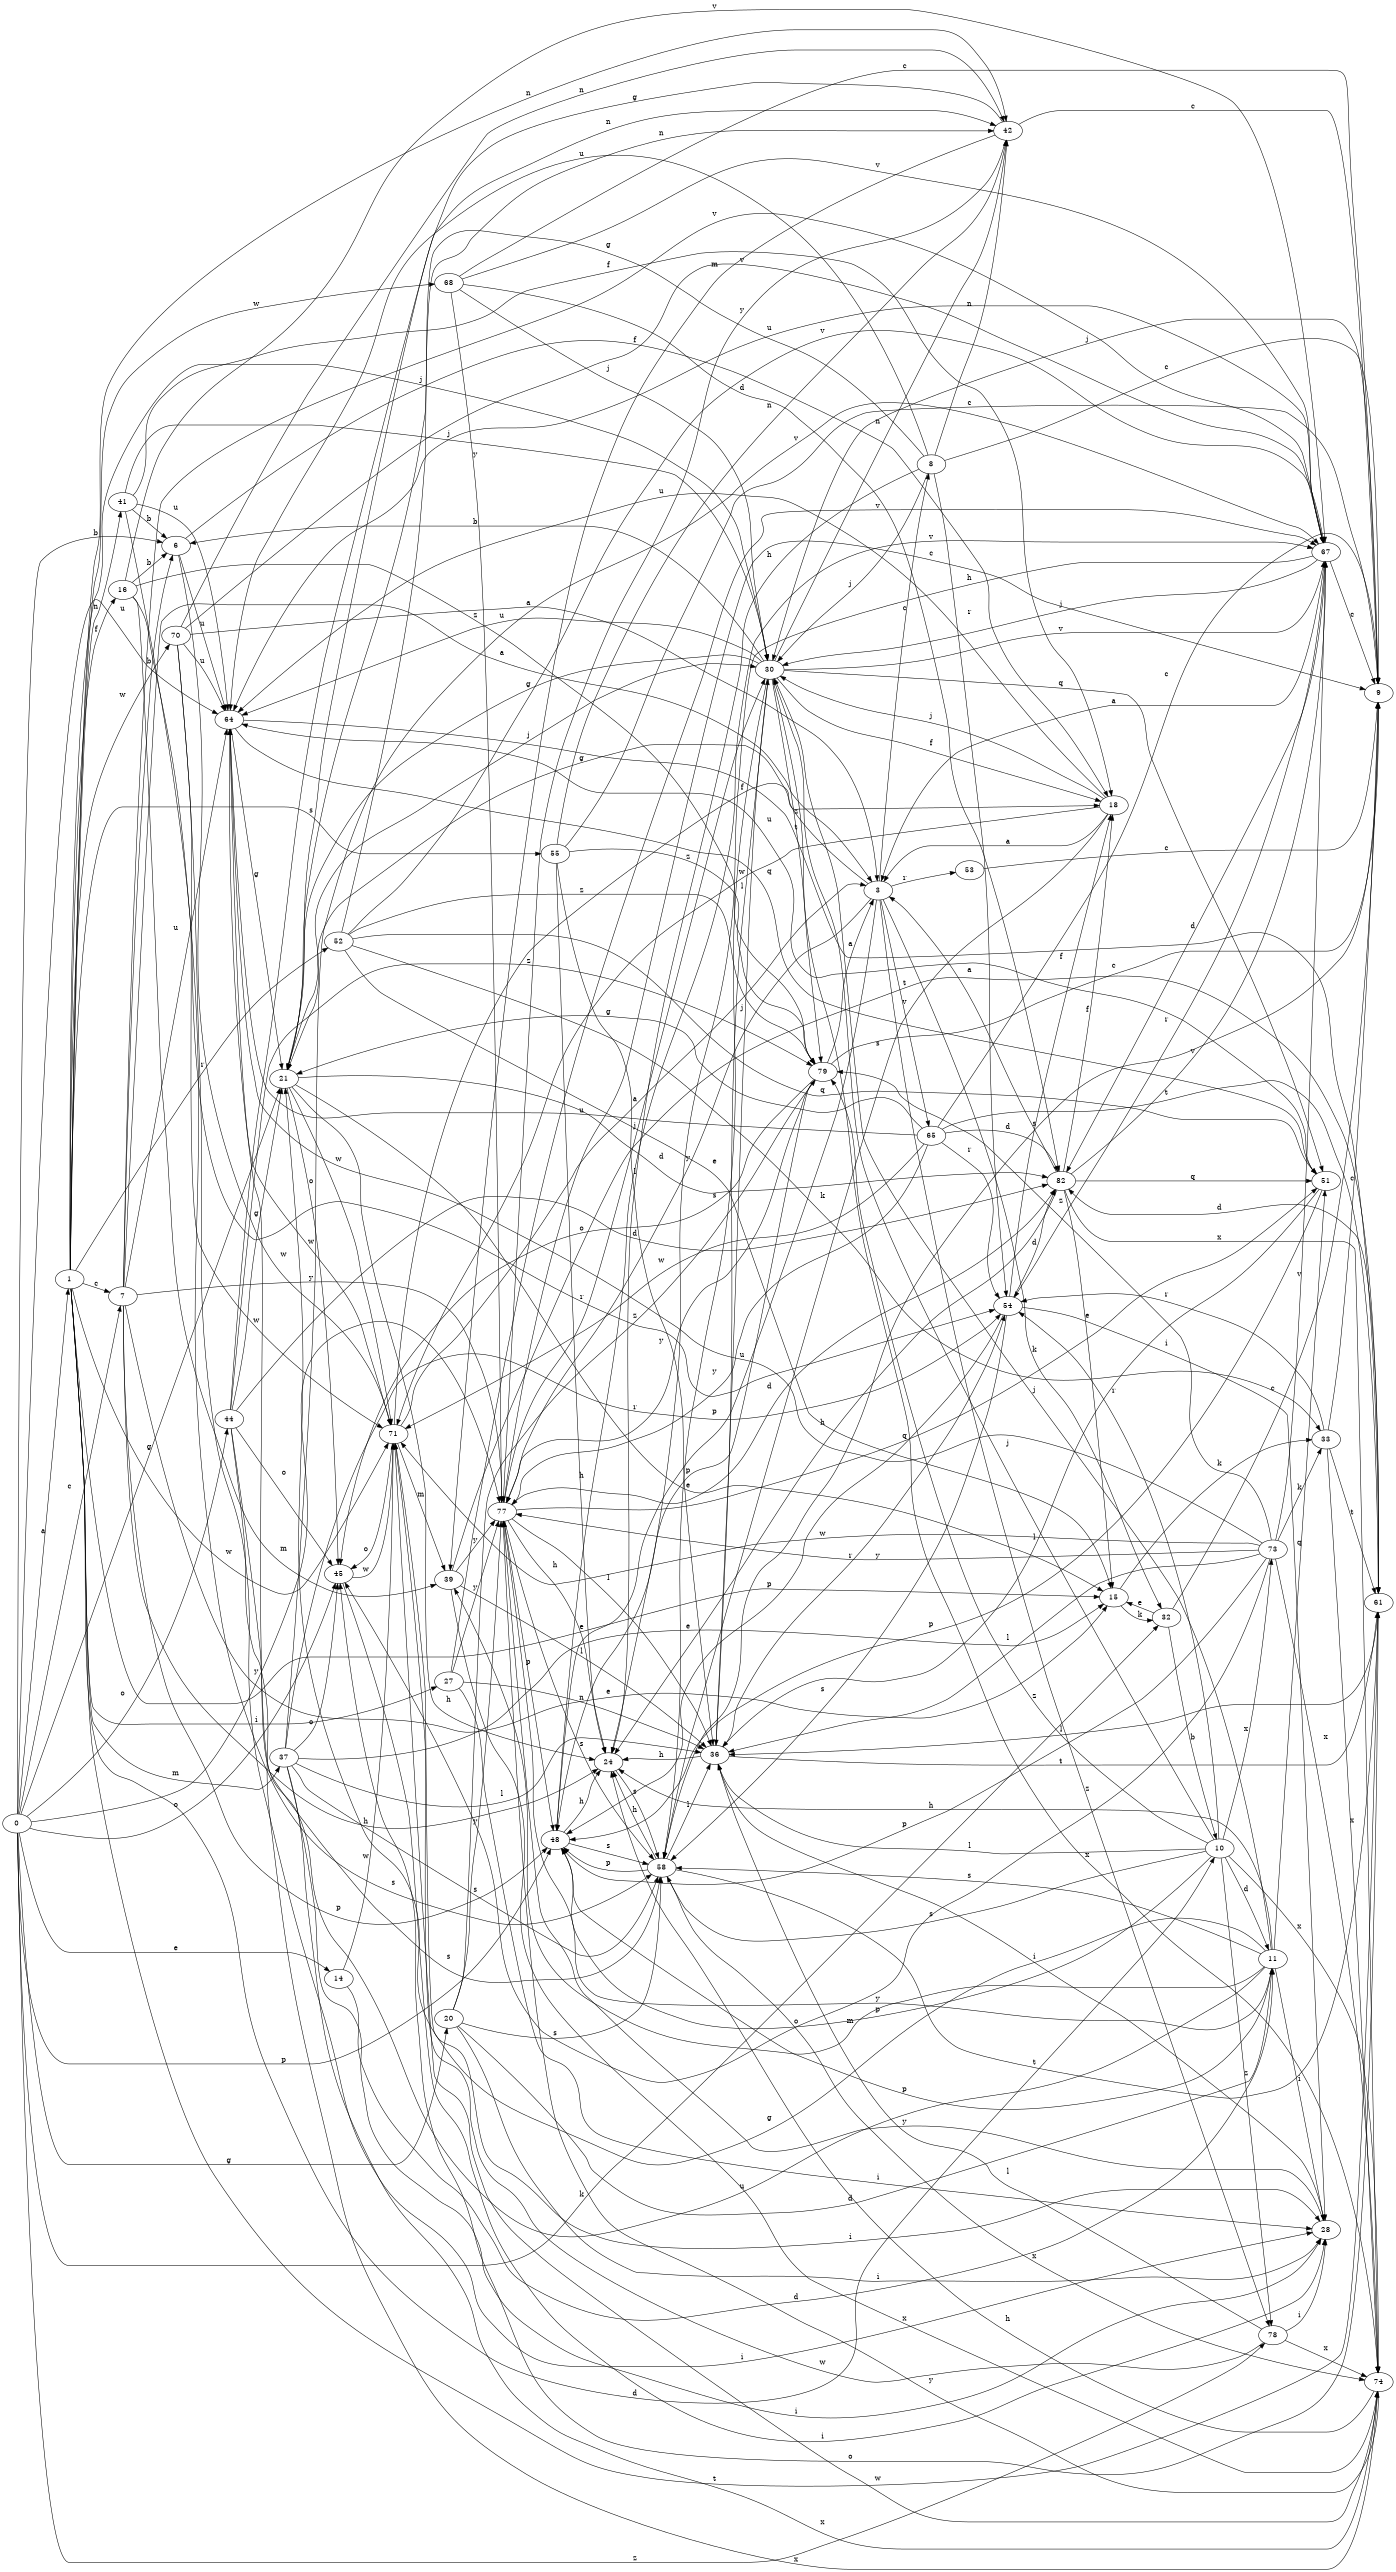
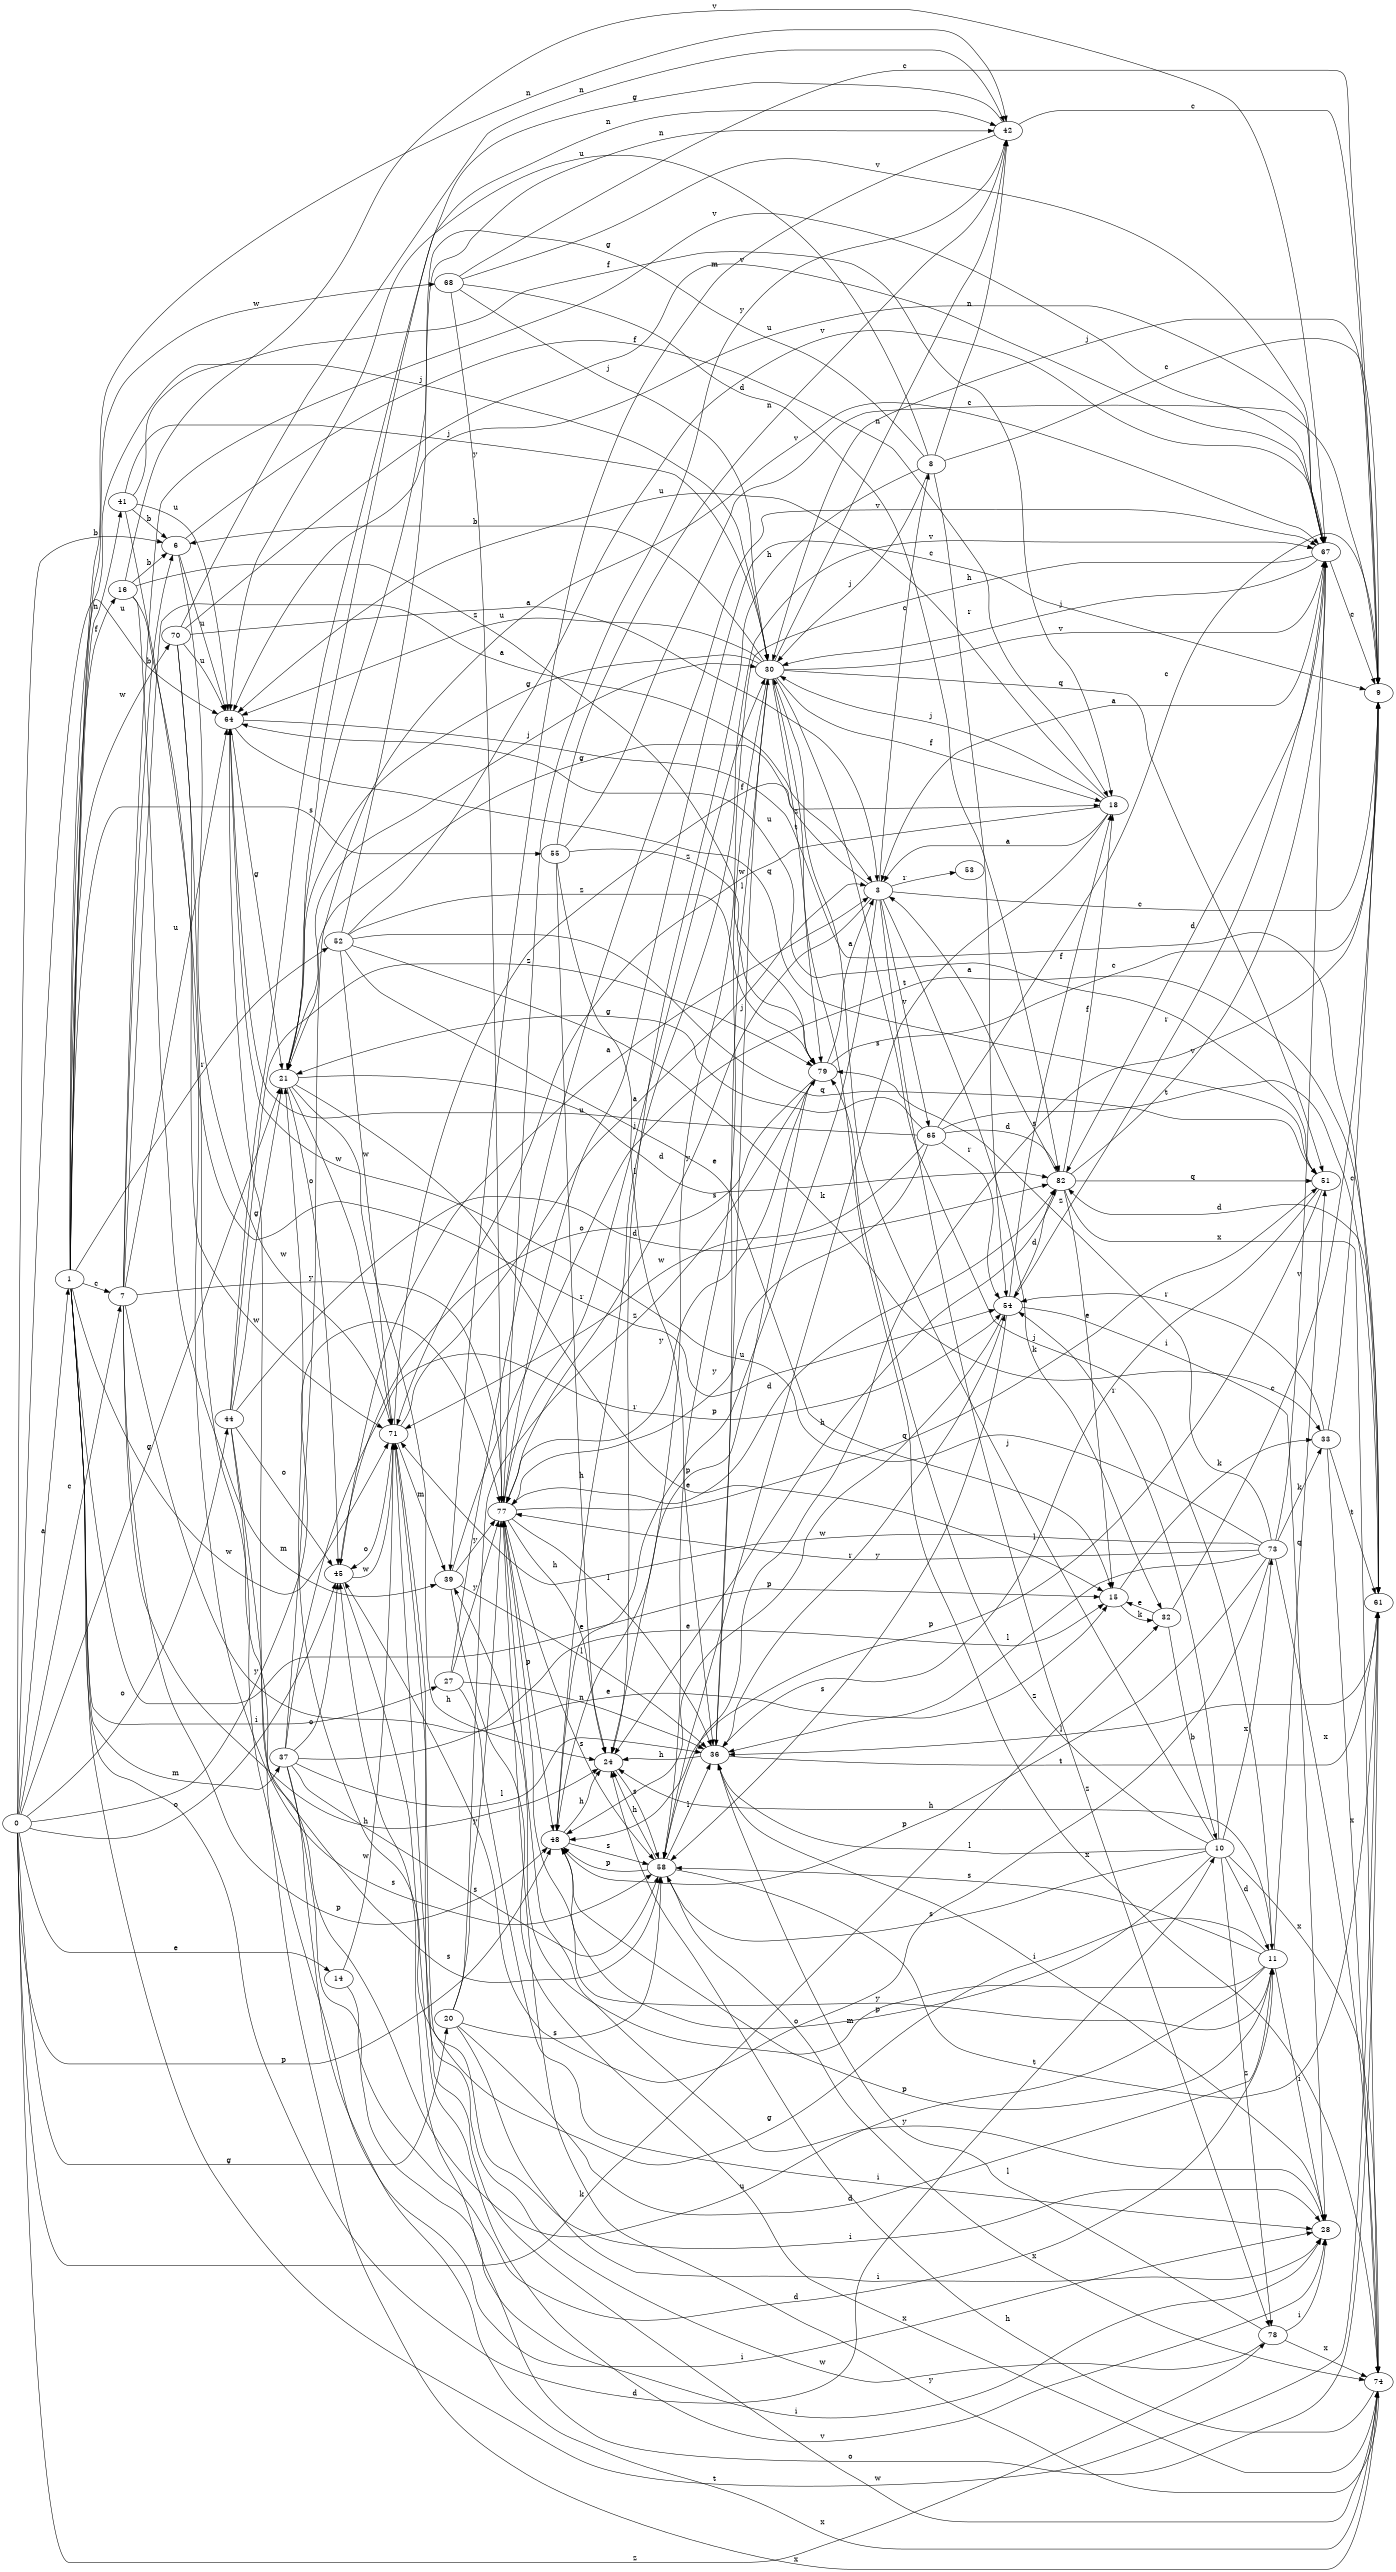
(1223, 850) -> (1202, 910)
none -> (505, 1161)
(261, 1182) -> (366, 1185)
(1006, 1359) -> (1017, 1335)
(823, 2437) -> (823, 2437)
